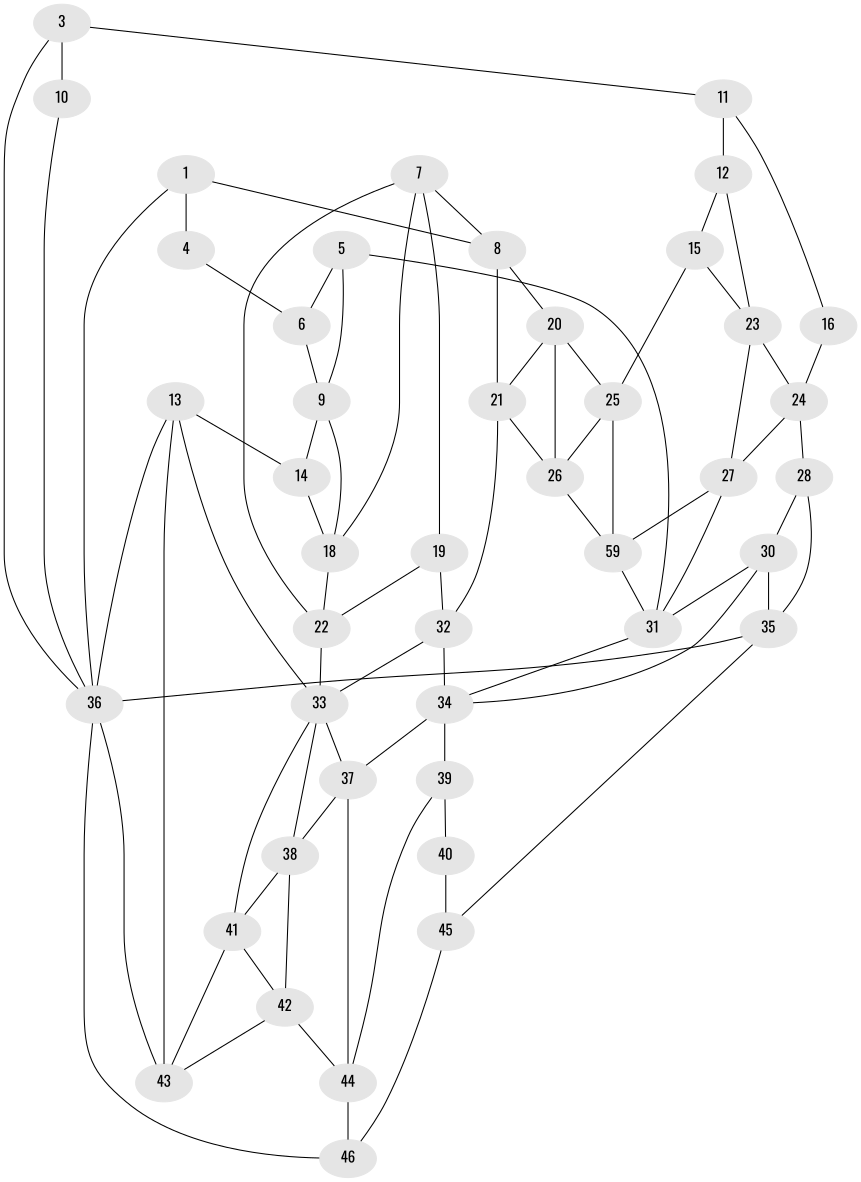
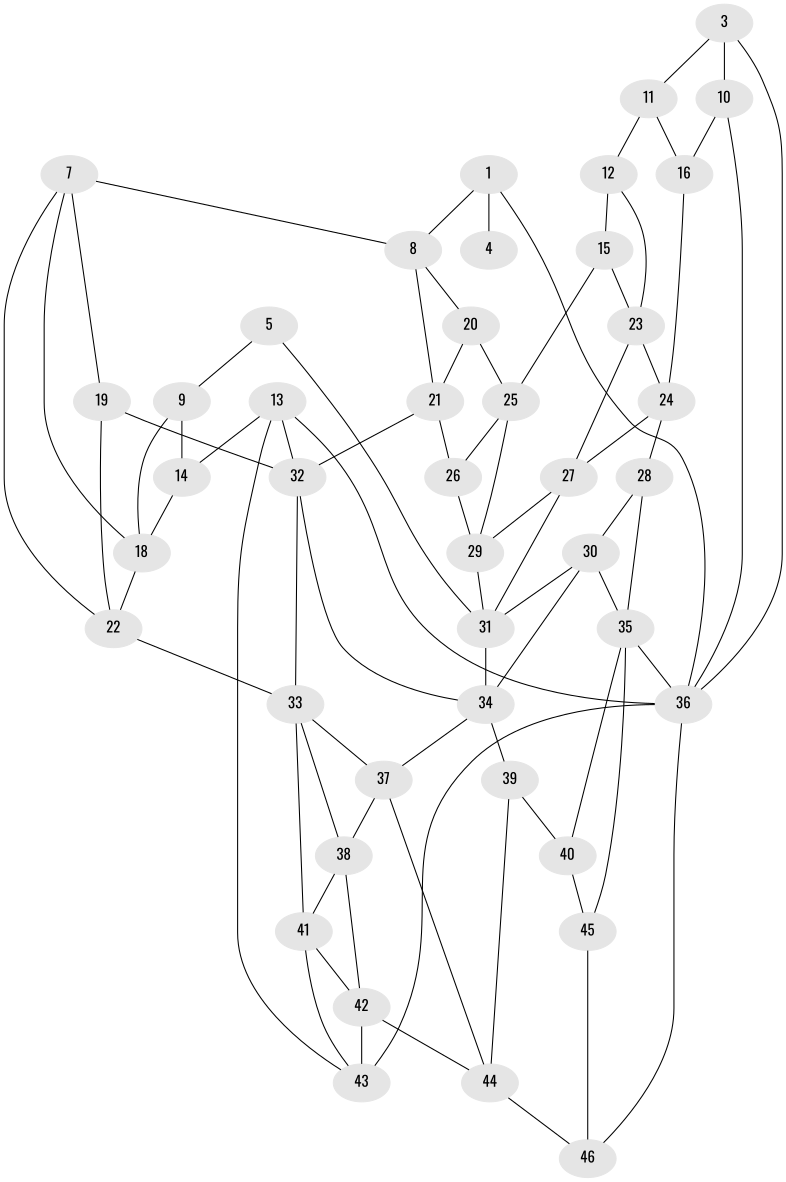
none -> (704, 137)
(302, 326) -> none
(555, 402) -> none
(613, 553) -> (475, 553)
(225, 563) -> (288, 440)
none -> (596, 742)
